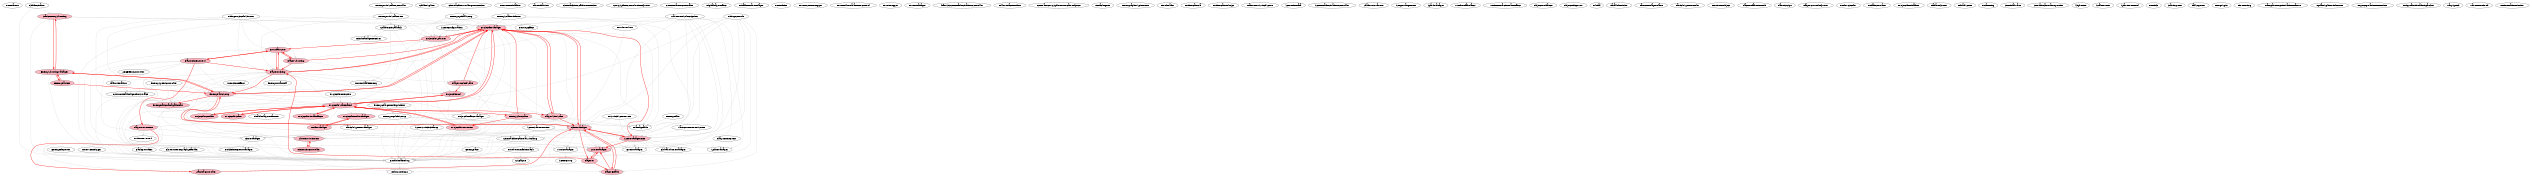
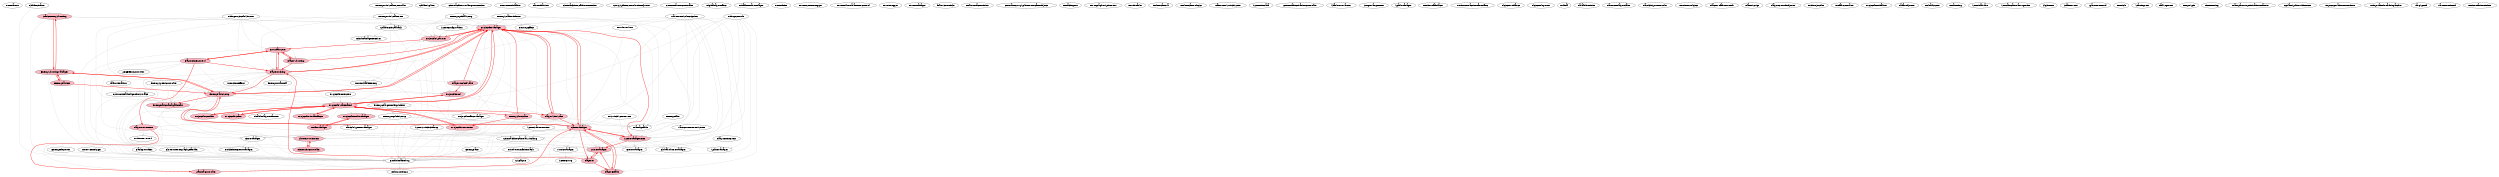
(962, 5) -> (946, 5)
